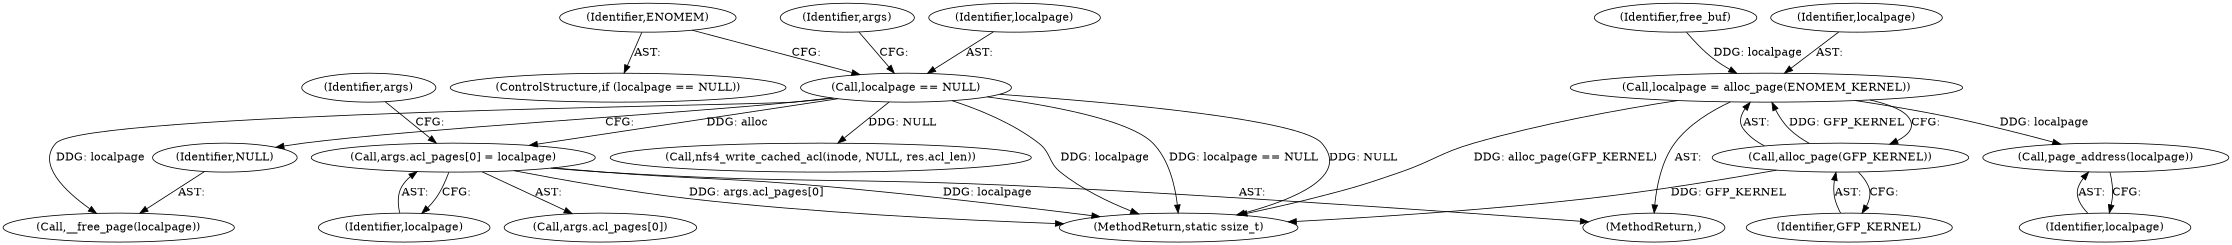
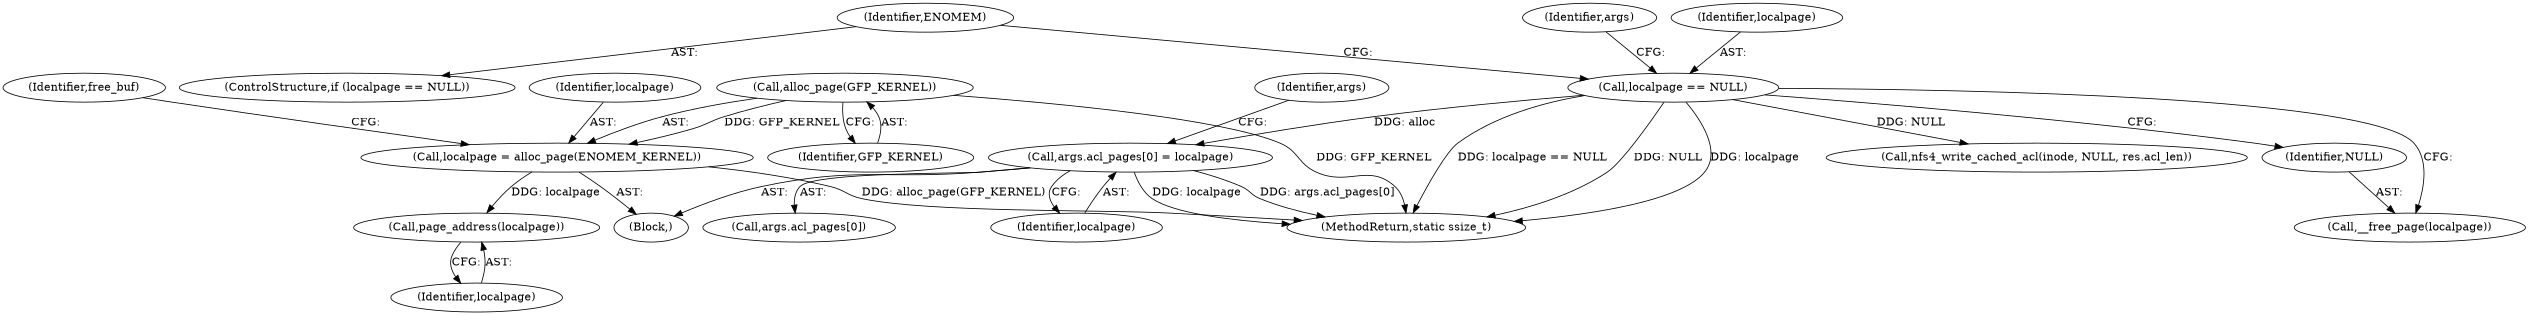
(1758, 53) -> (368, 123)
(1906, 114) -> none
(101, 158) -> (2440, 158)
(1654, 228) -> (651, 228)
